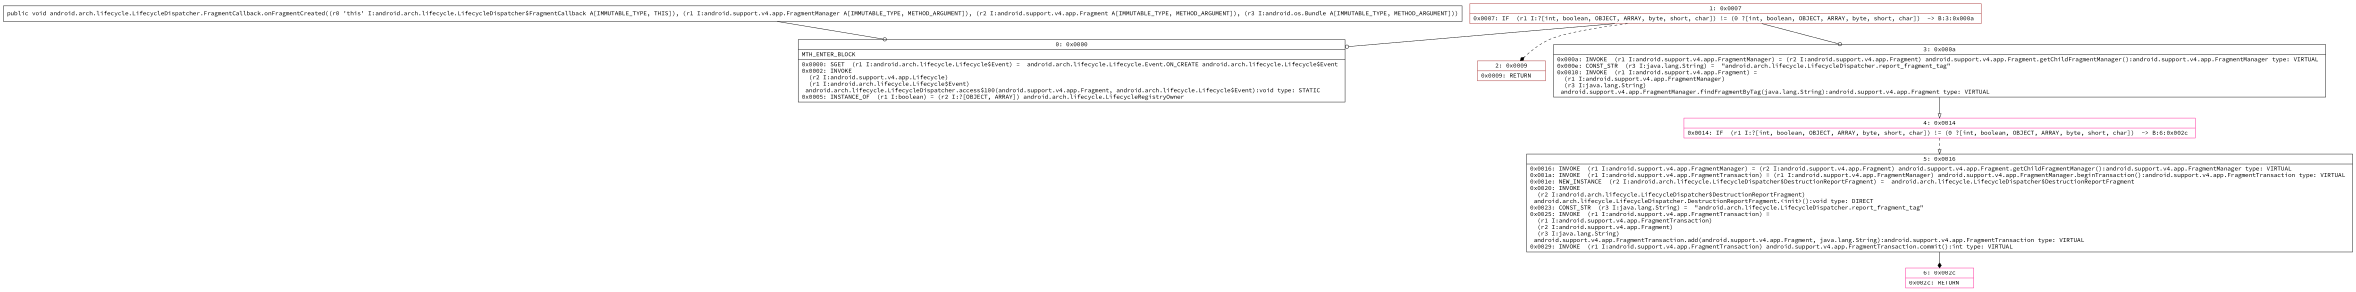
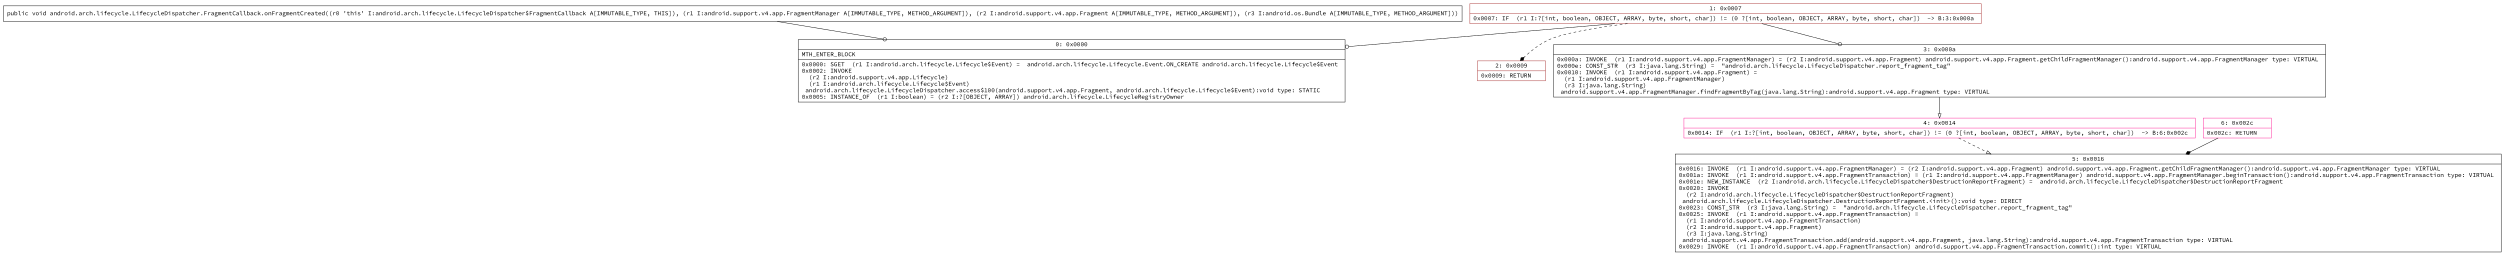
(1940, 257) -> (2204, 145)
